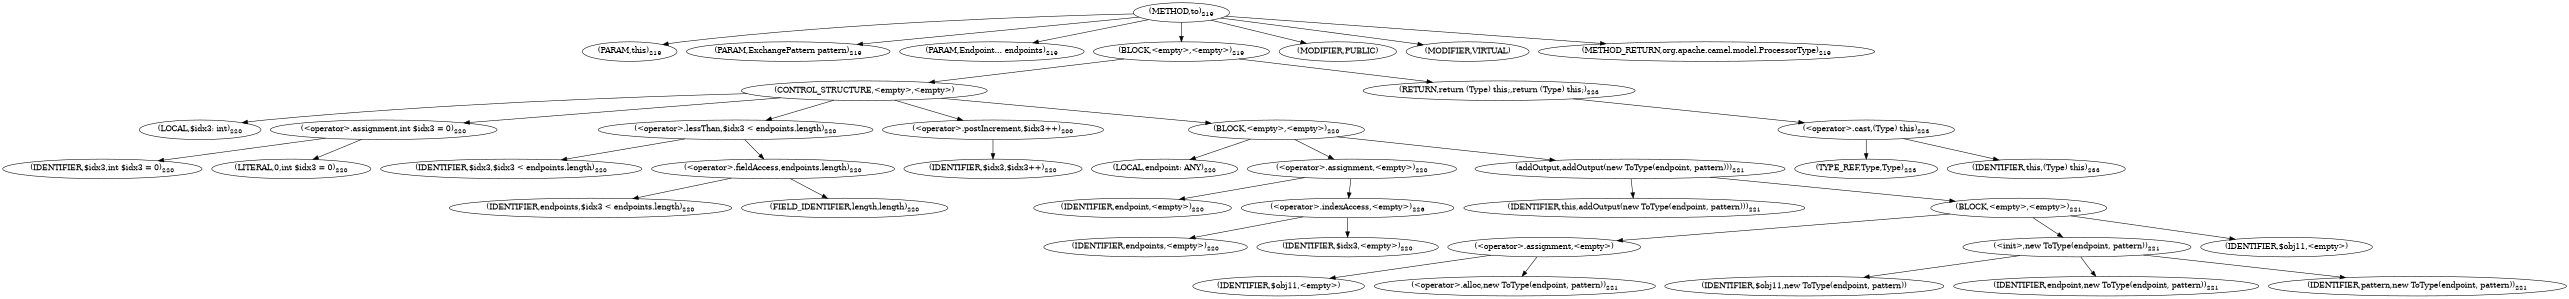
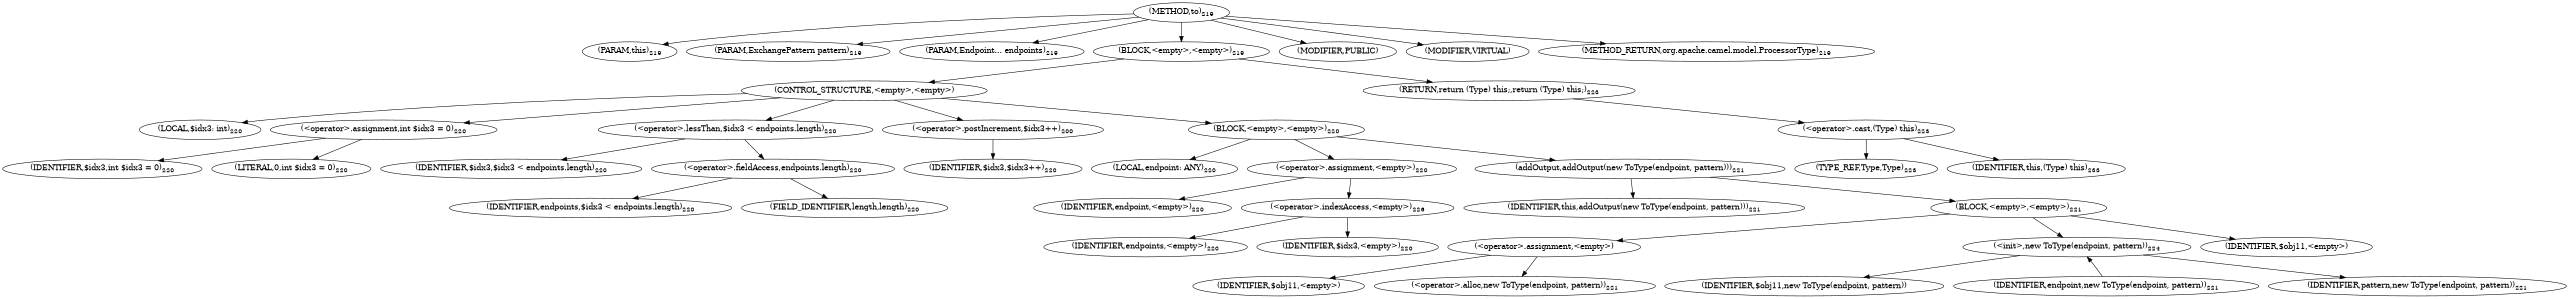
(2154, 246) -> (2154, 246)
(2086, 265) -> (2097, 269)
